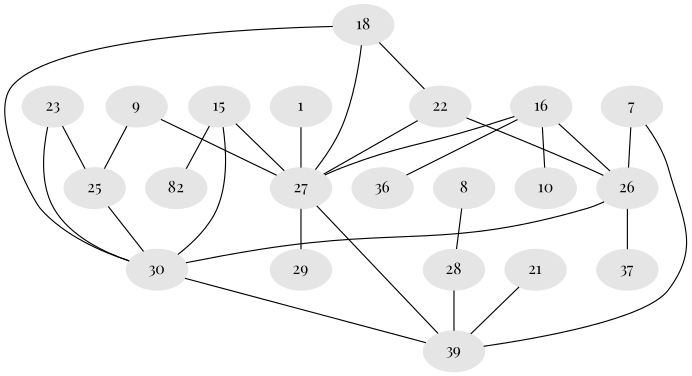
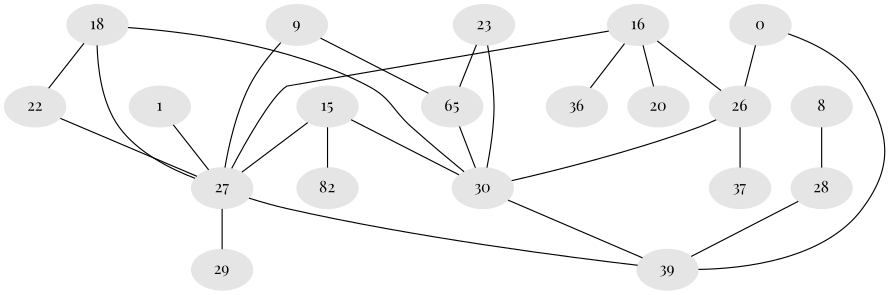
(632, 107) -> (760, 25)
(535, 146) -> none
(95, 188) -> (452, 107)
(546, 188) -> (658, 107)
(536, 270) -> none
